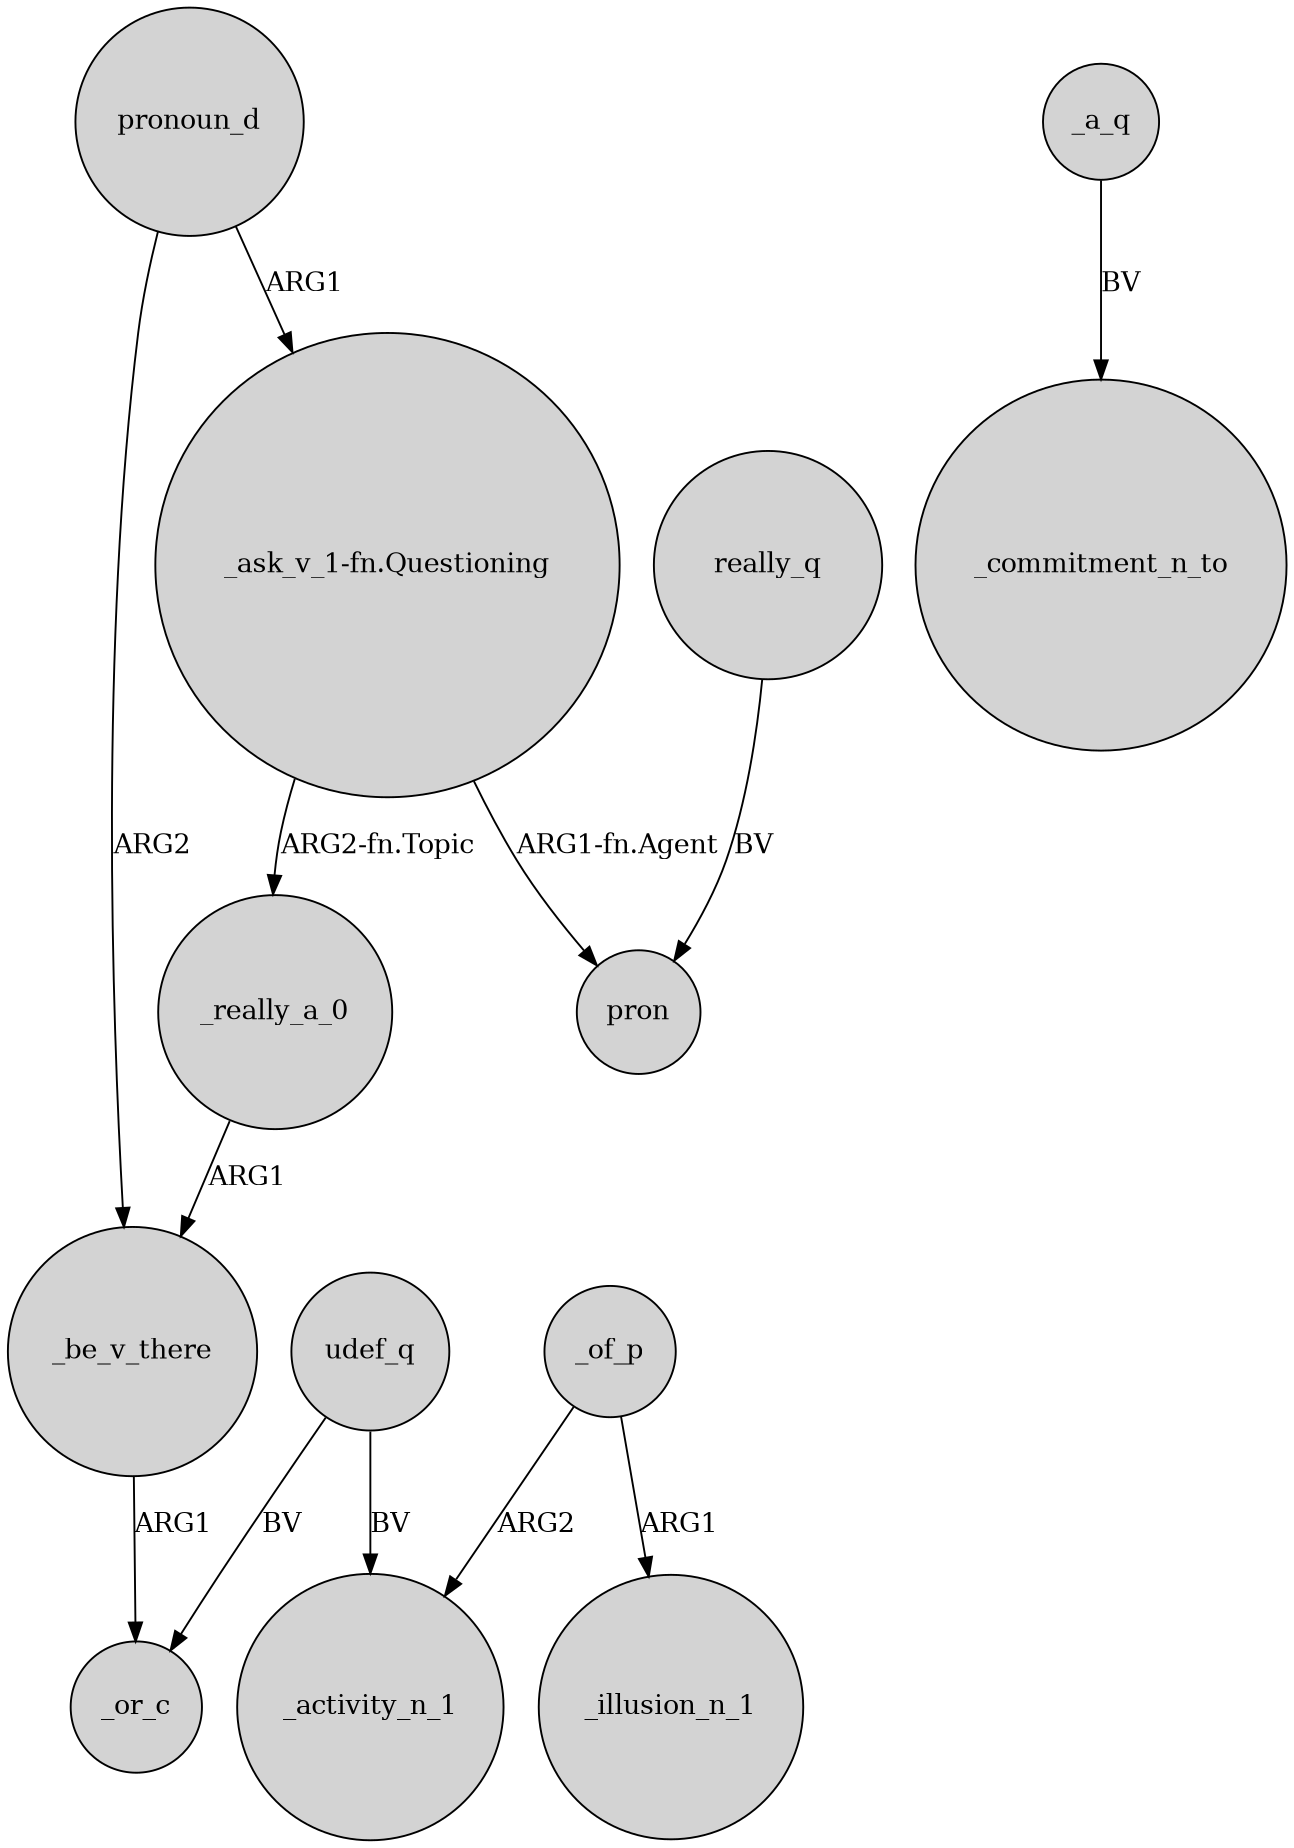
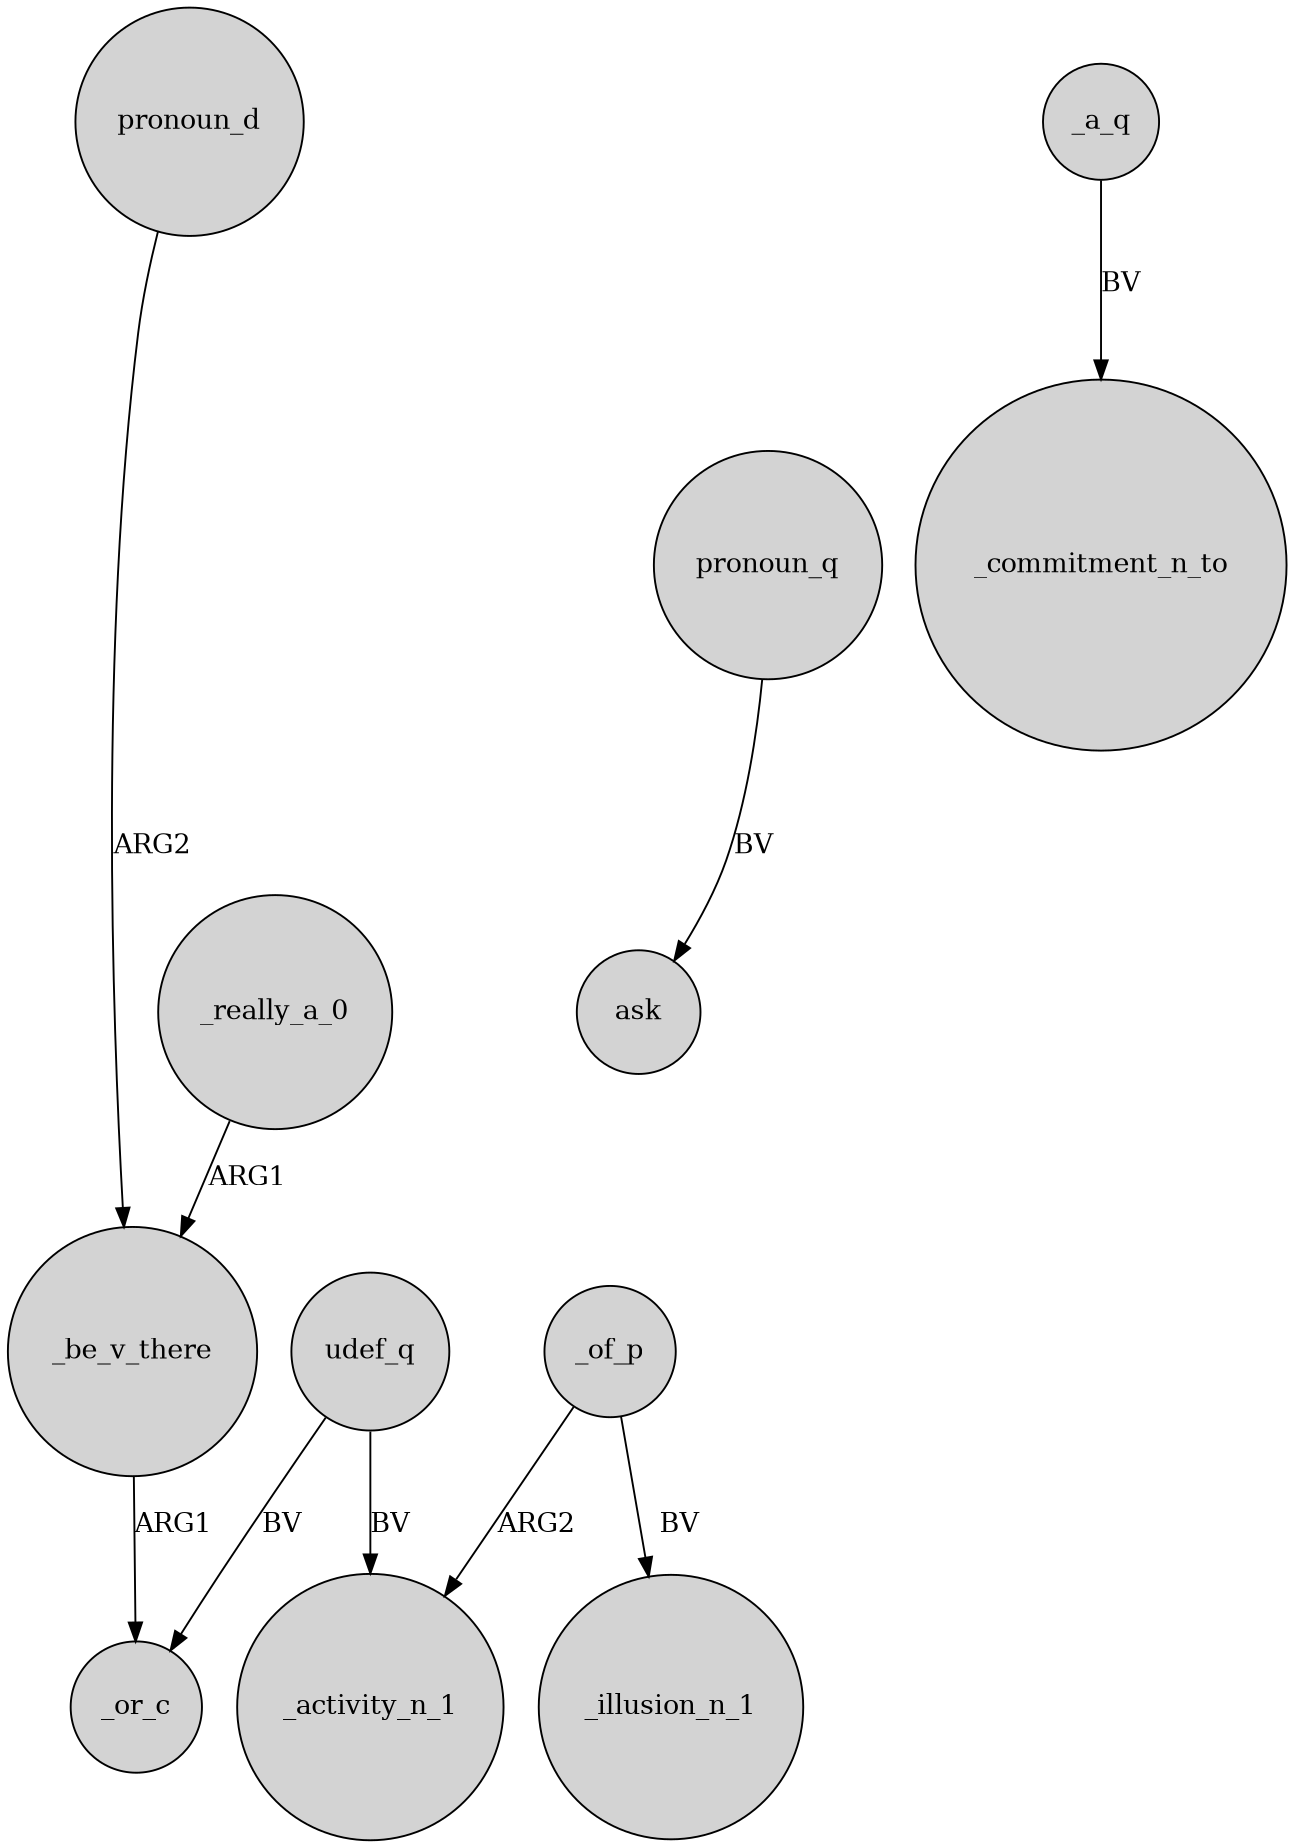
(387, 565) -> none
(768, 565) -> (768, 565)
(639, 1012) -> (639, 1012)
(680, 1525) -> (680, 1525)
